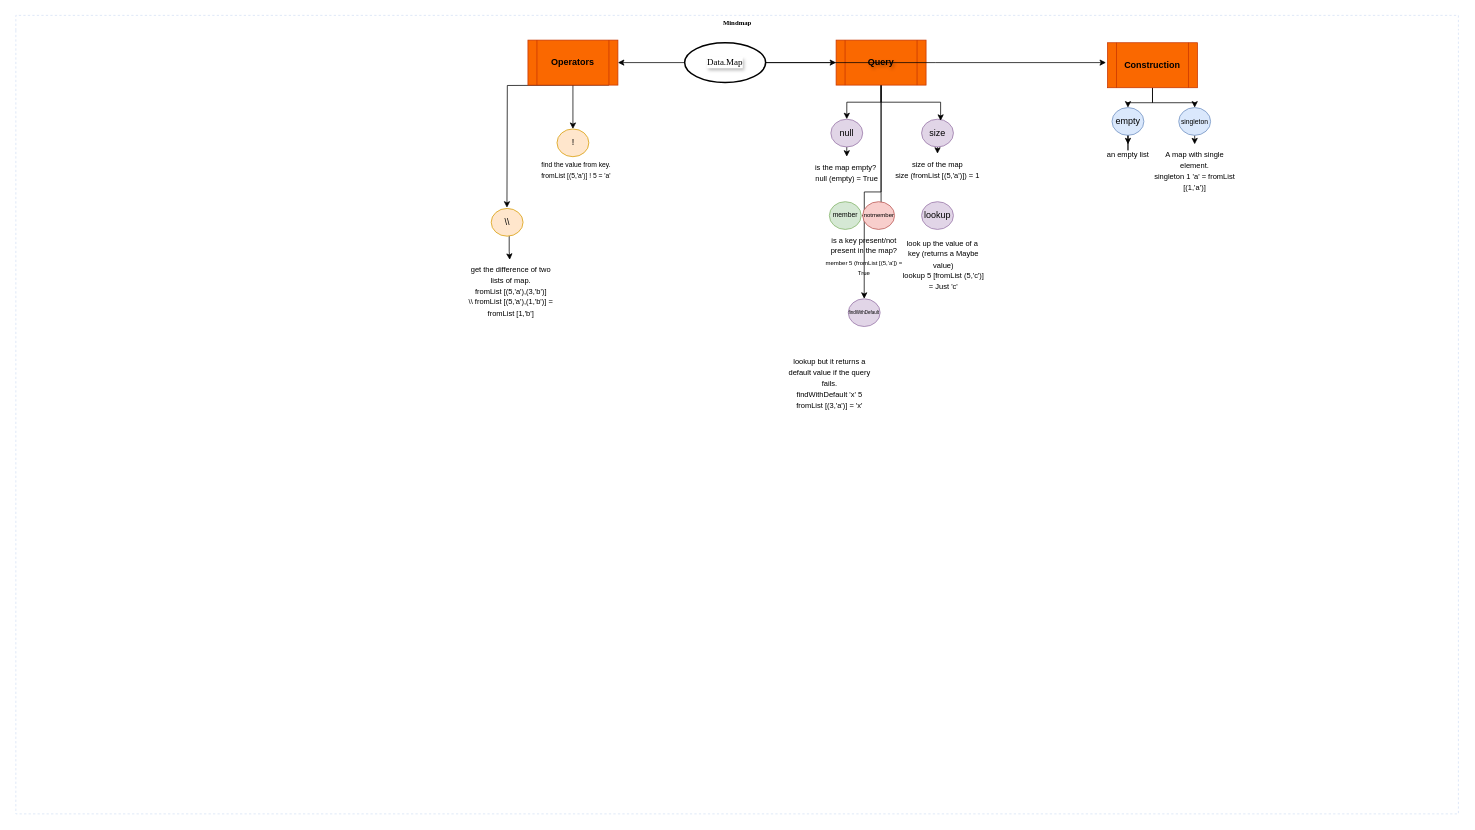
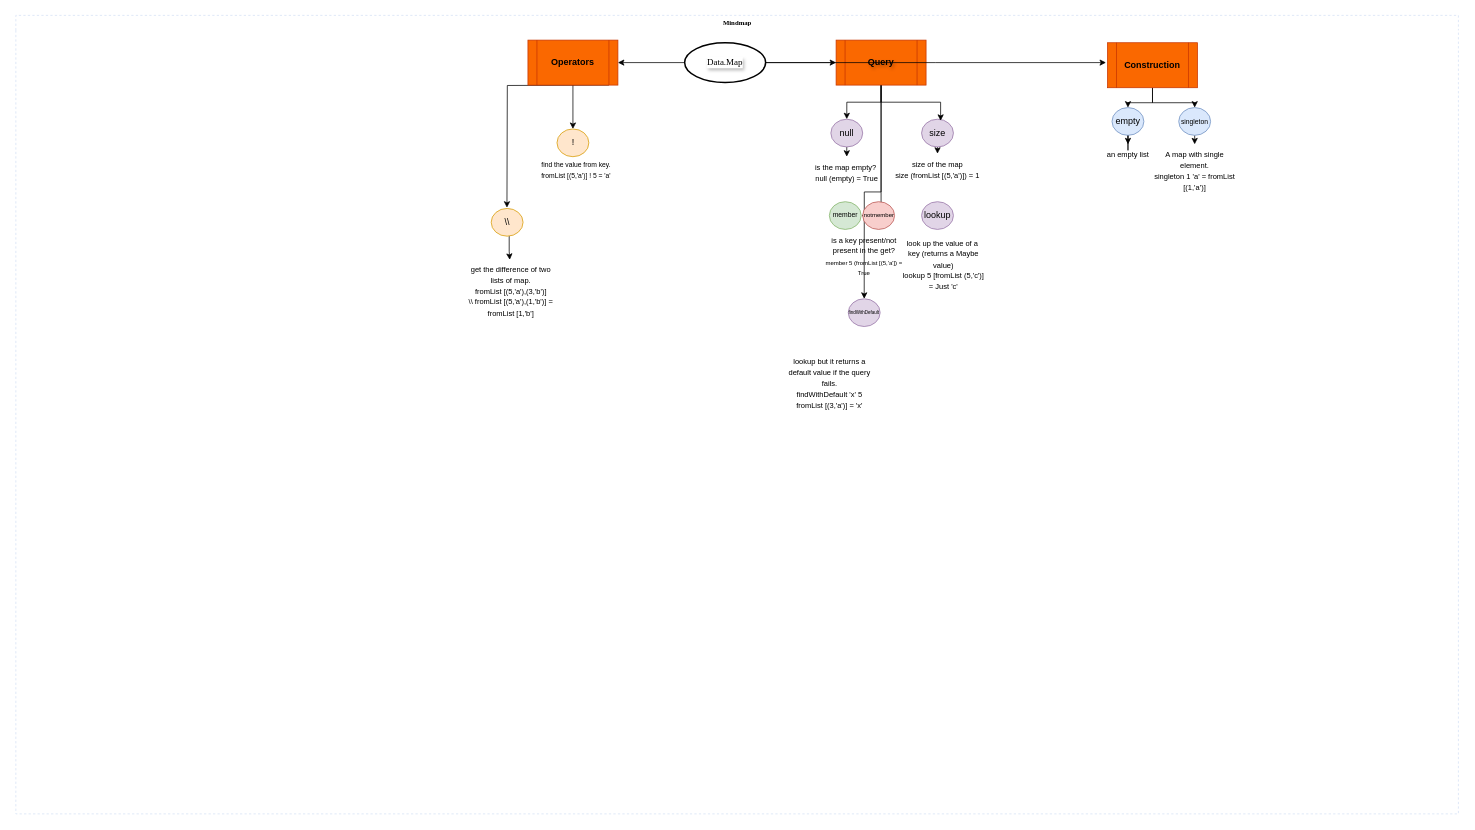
(864, 262) -> (864, 262)
